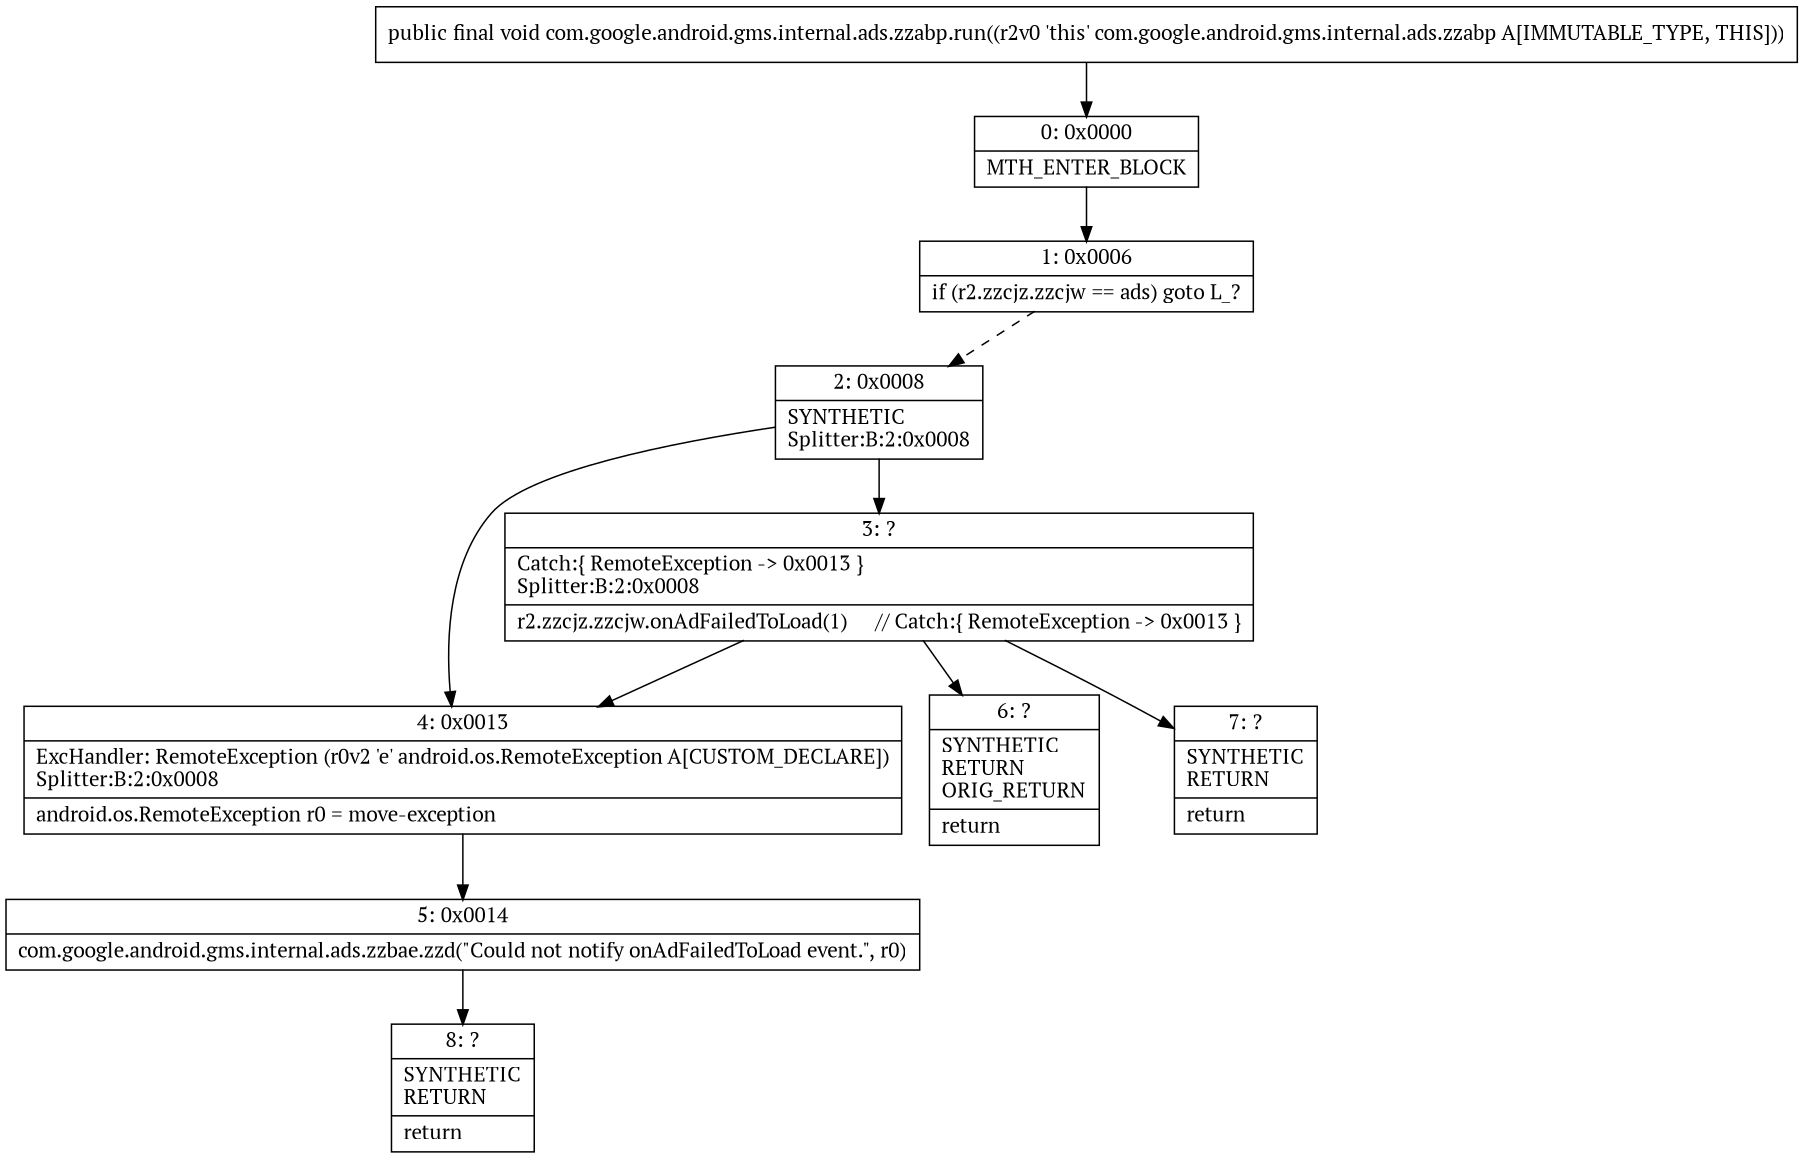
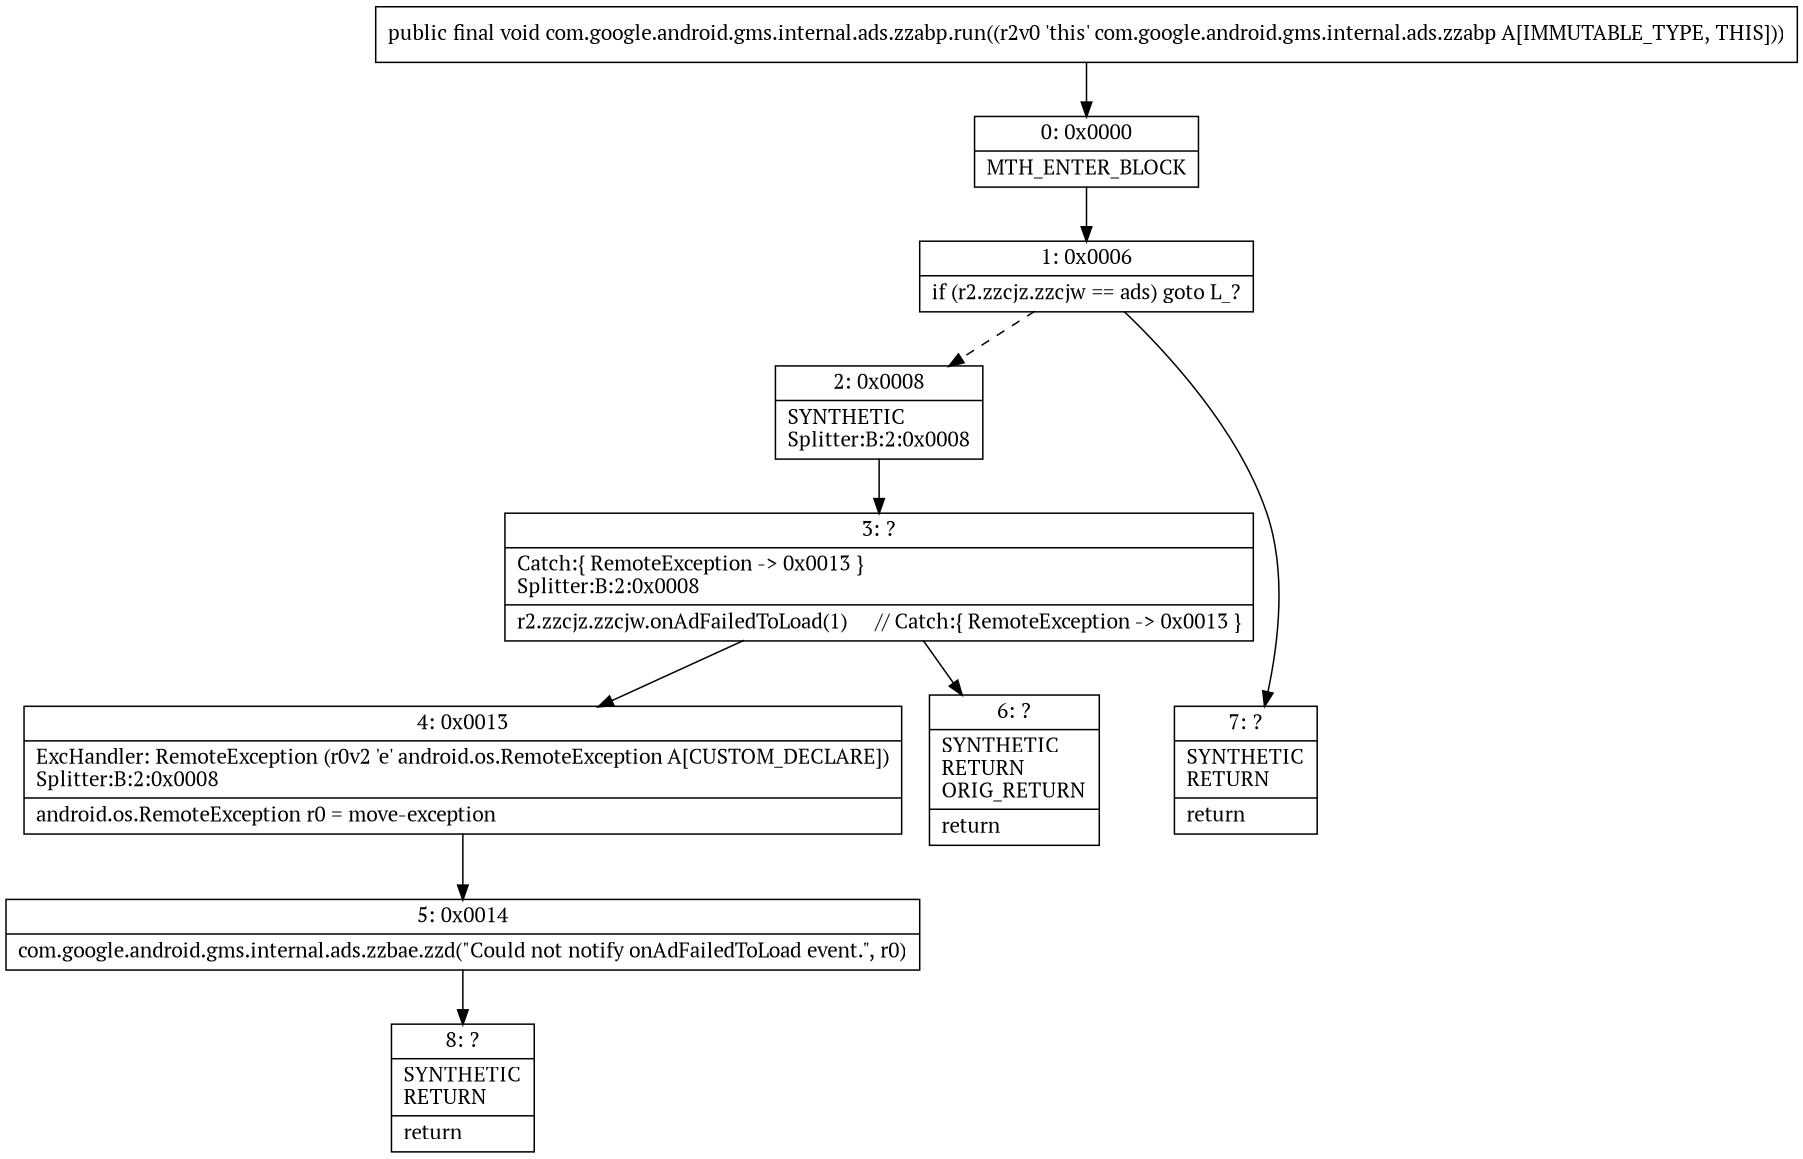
(539, 483) -> none
(1083, 680) -> (1254, 481)
